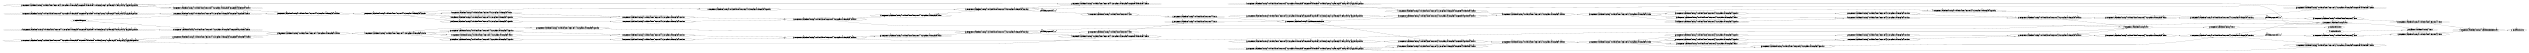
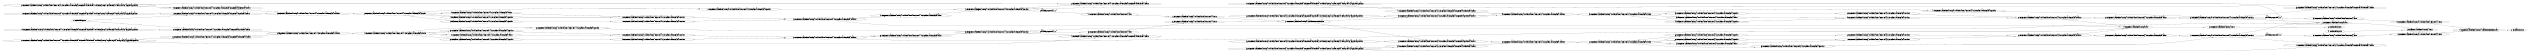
(2335, 32) -> (2335, 32)
